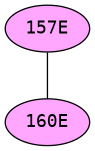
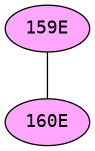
(47, 29) -> (47, 29)
